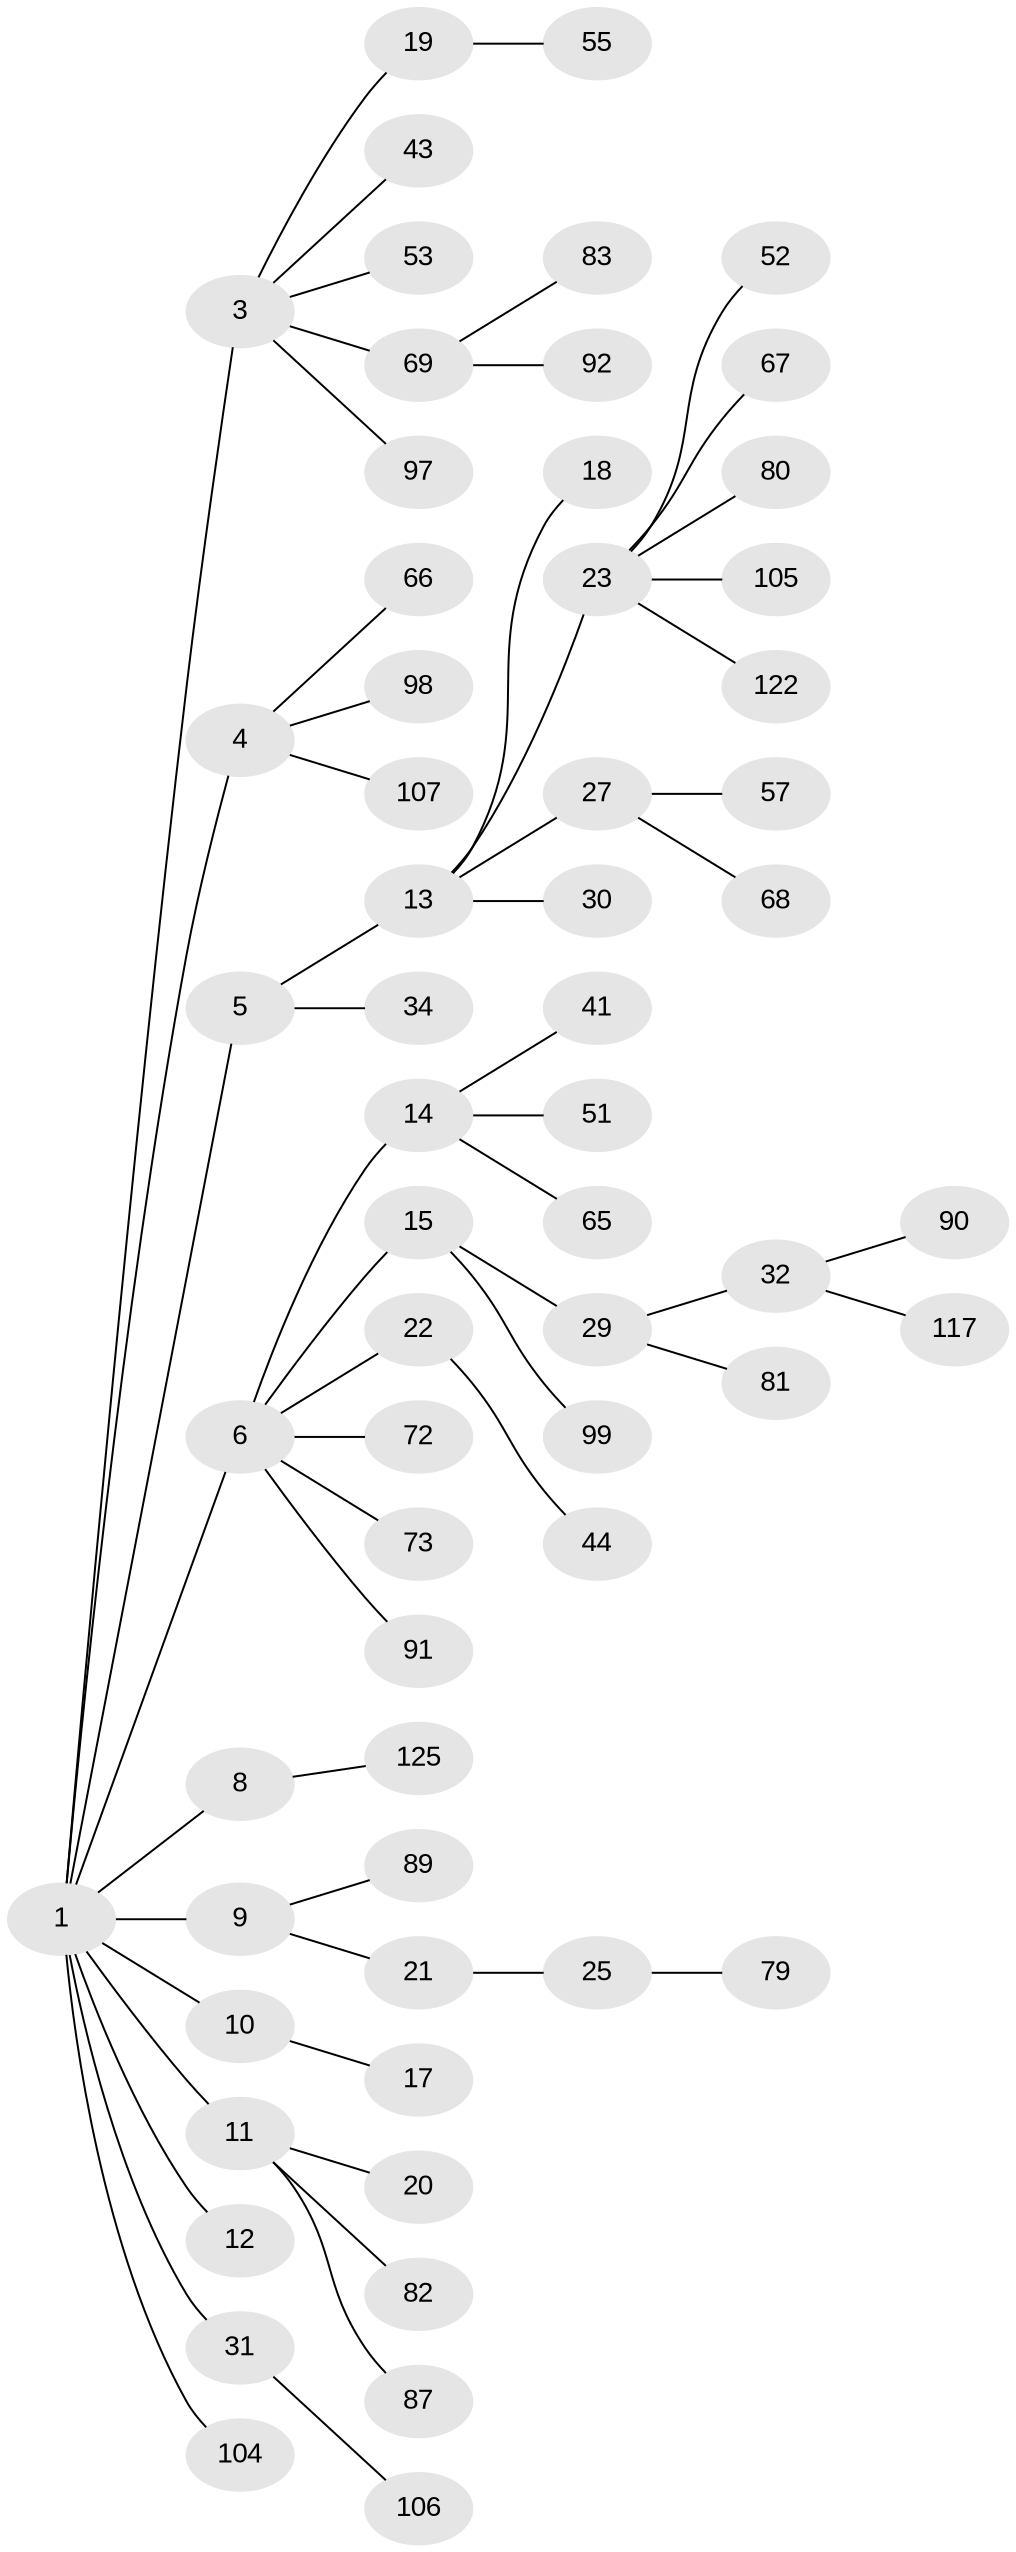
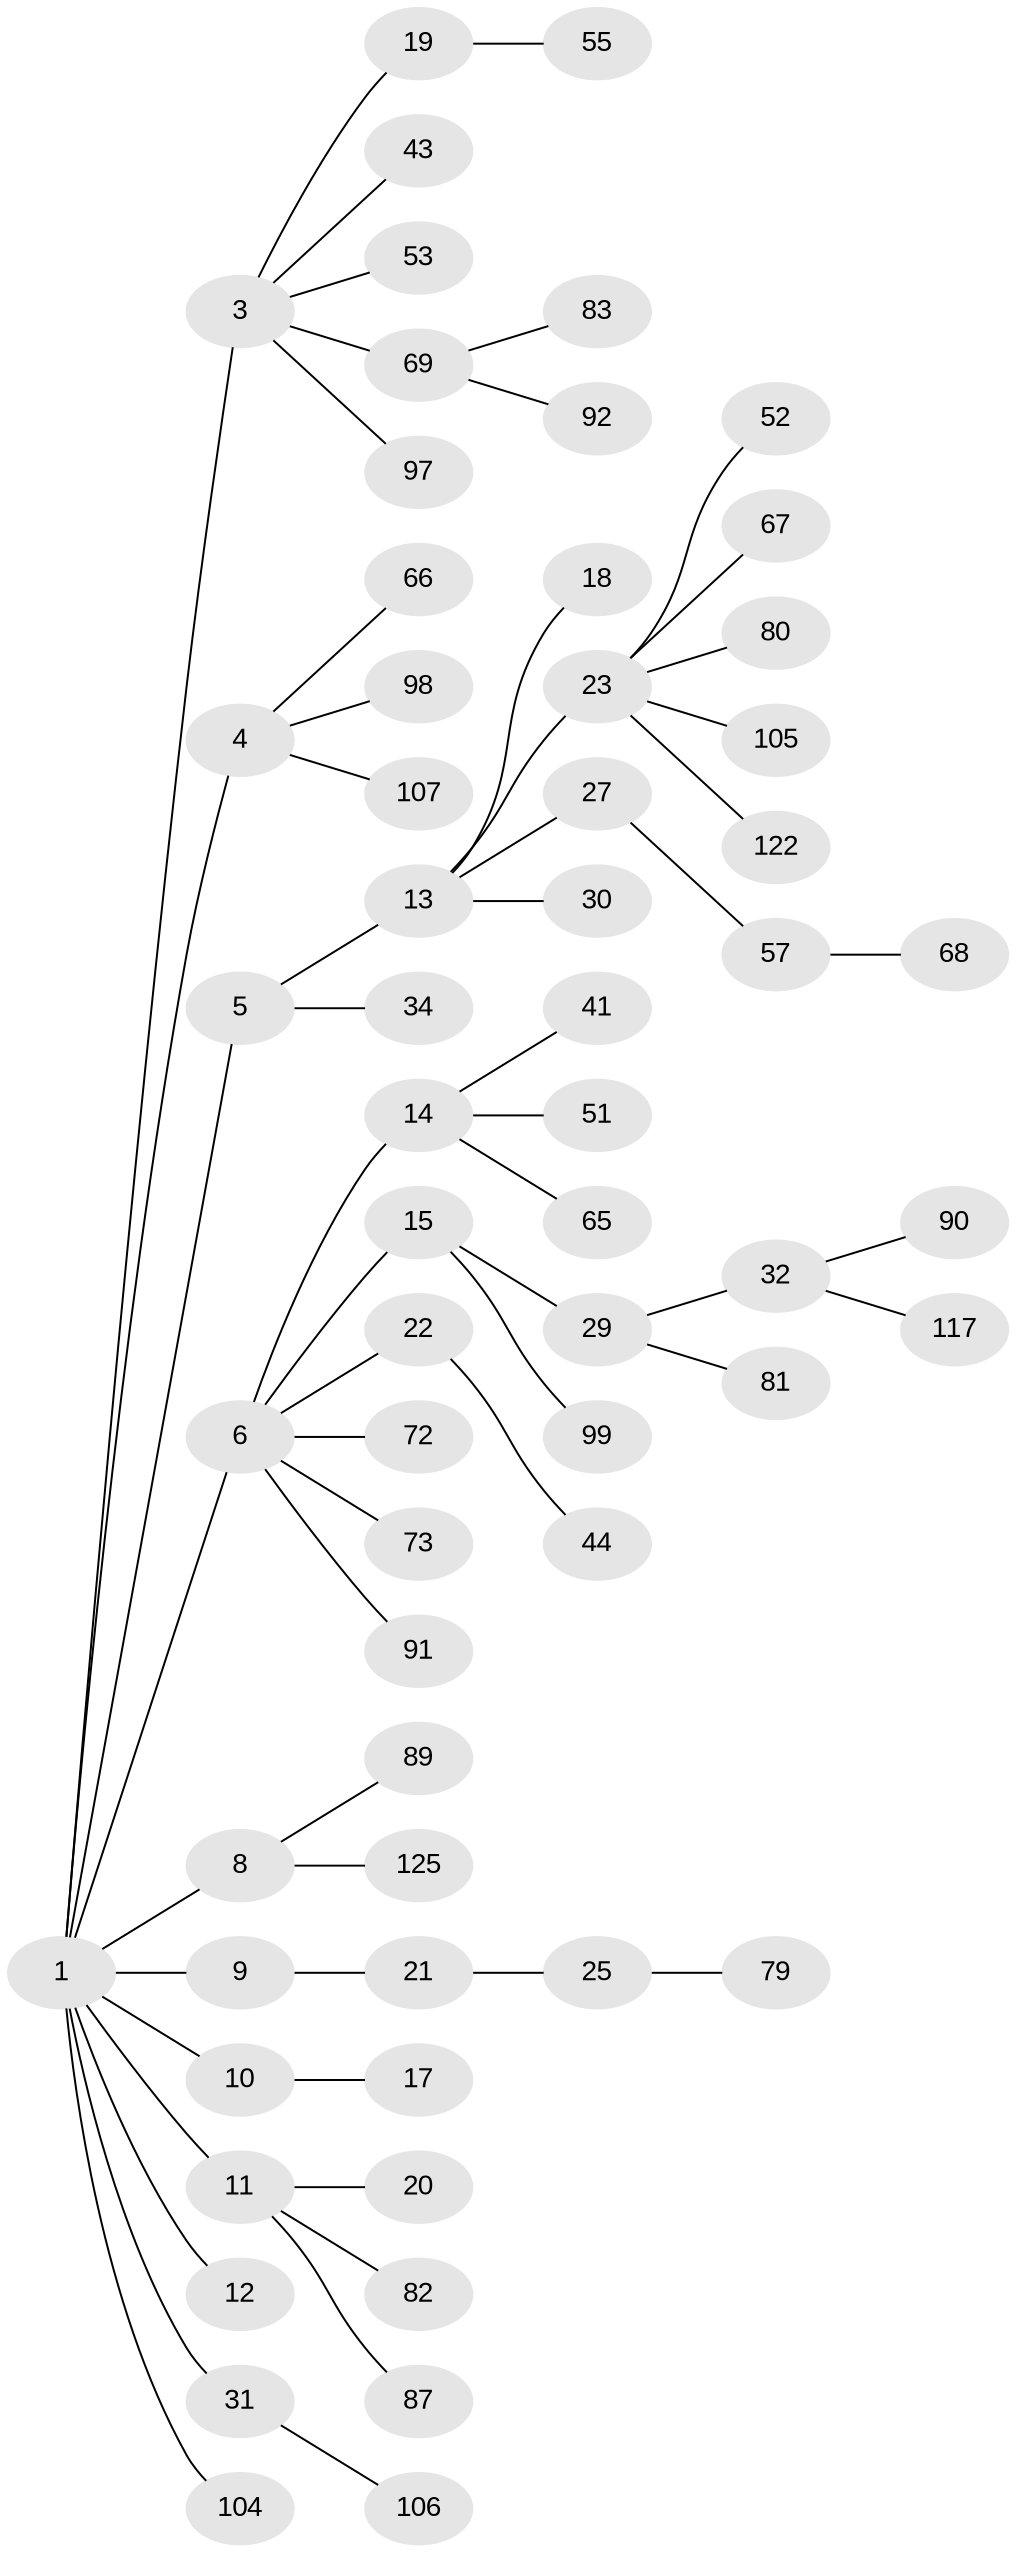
(687, 848) -> (866, 955)
(330, 1892) -> (330, 1812)
